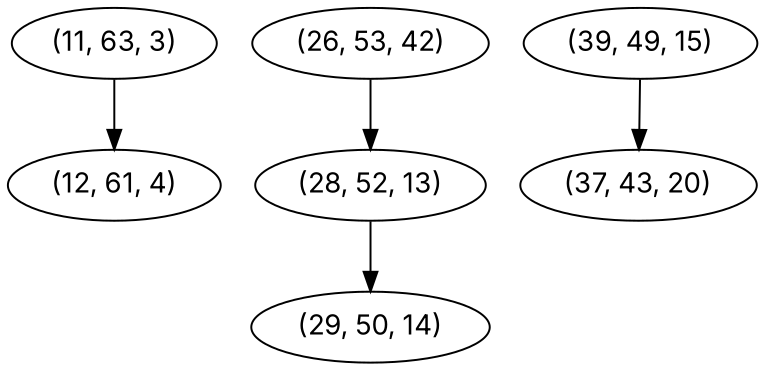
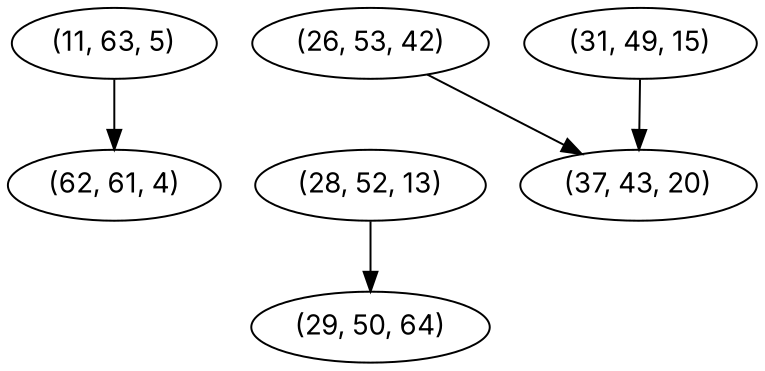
(114, 43) -> (114, 43)
(641, 43) -> (641, 43)
(371, 105) -> (496, 110)
(114, 185) -> (114, 185)
(371, 327) -> (371, 327)
